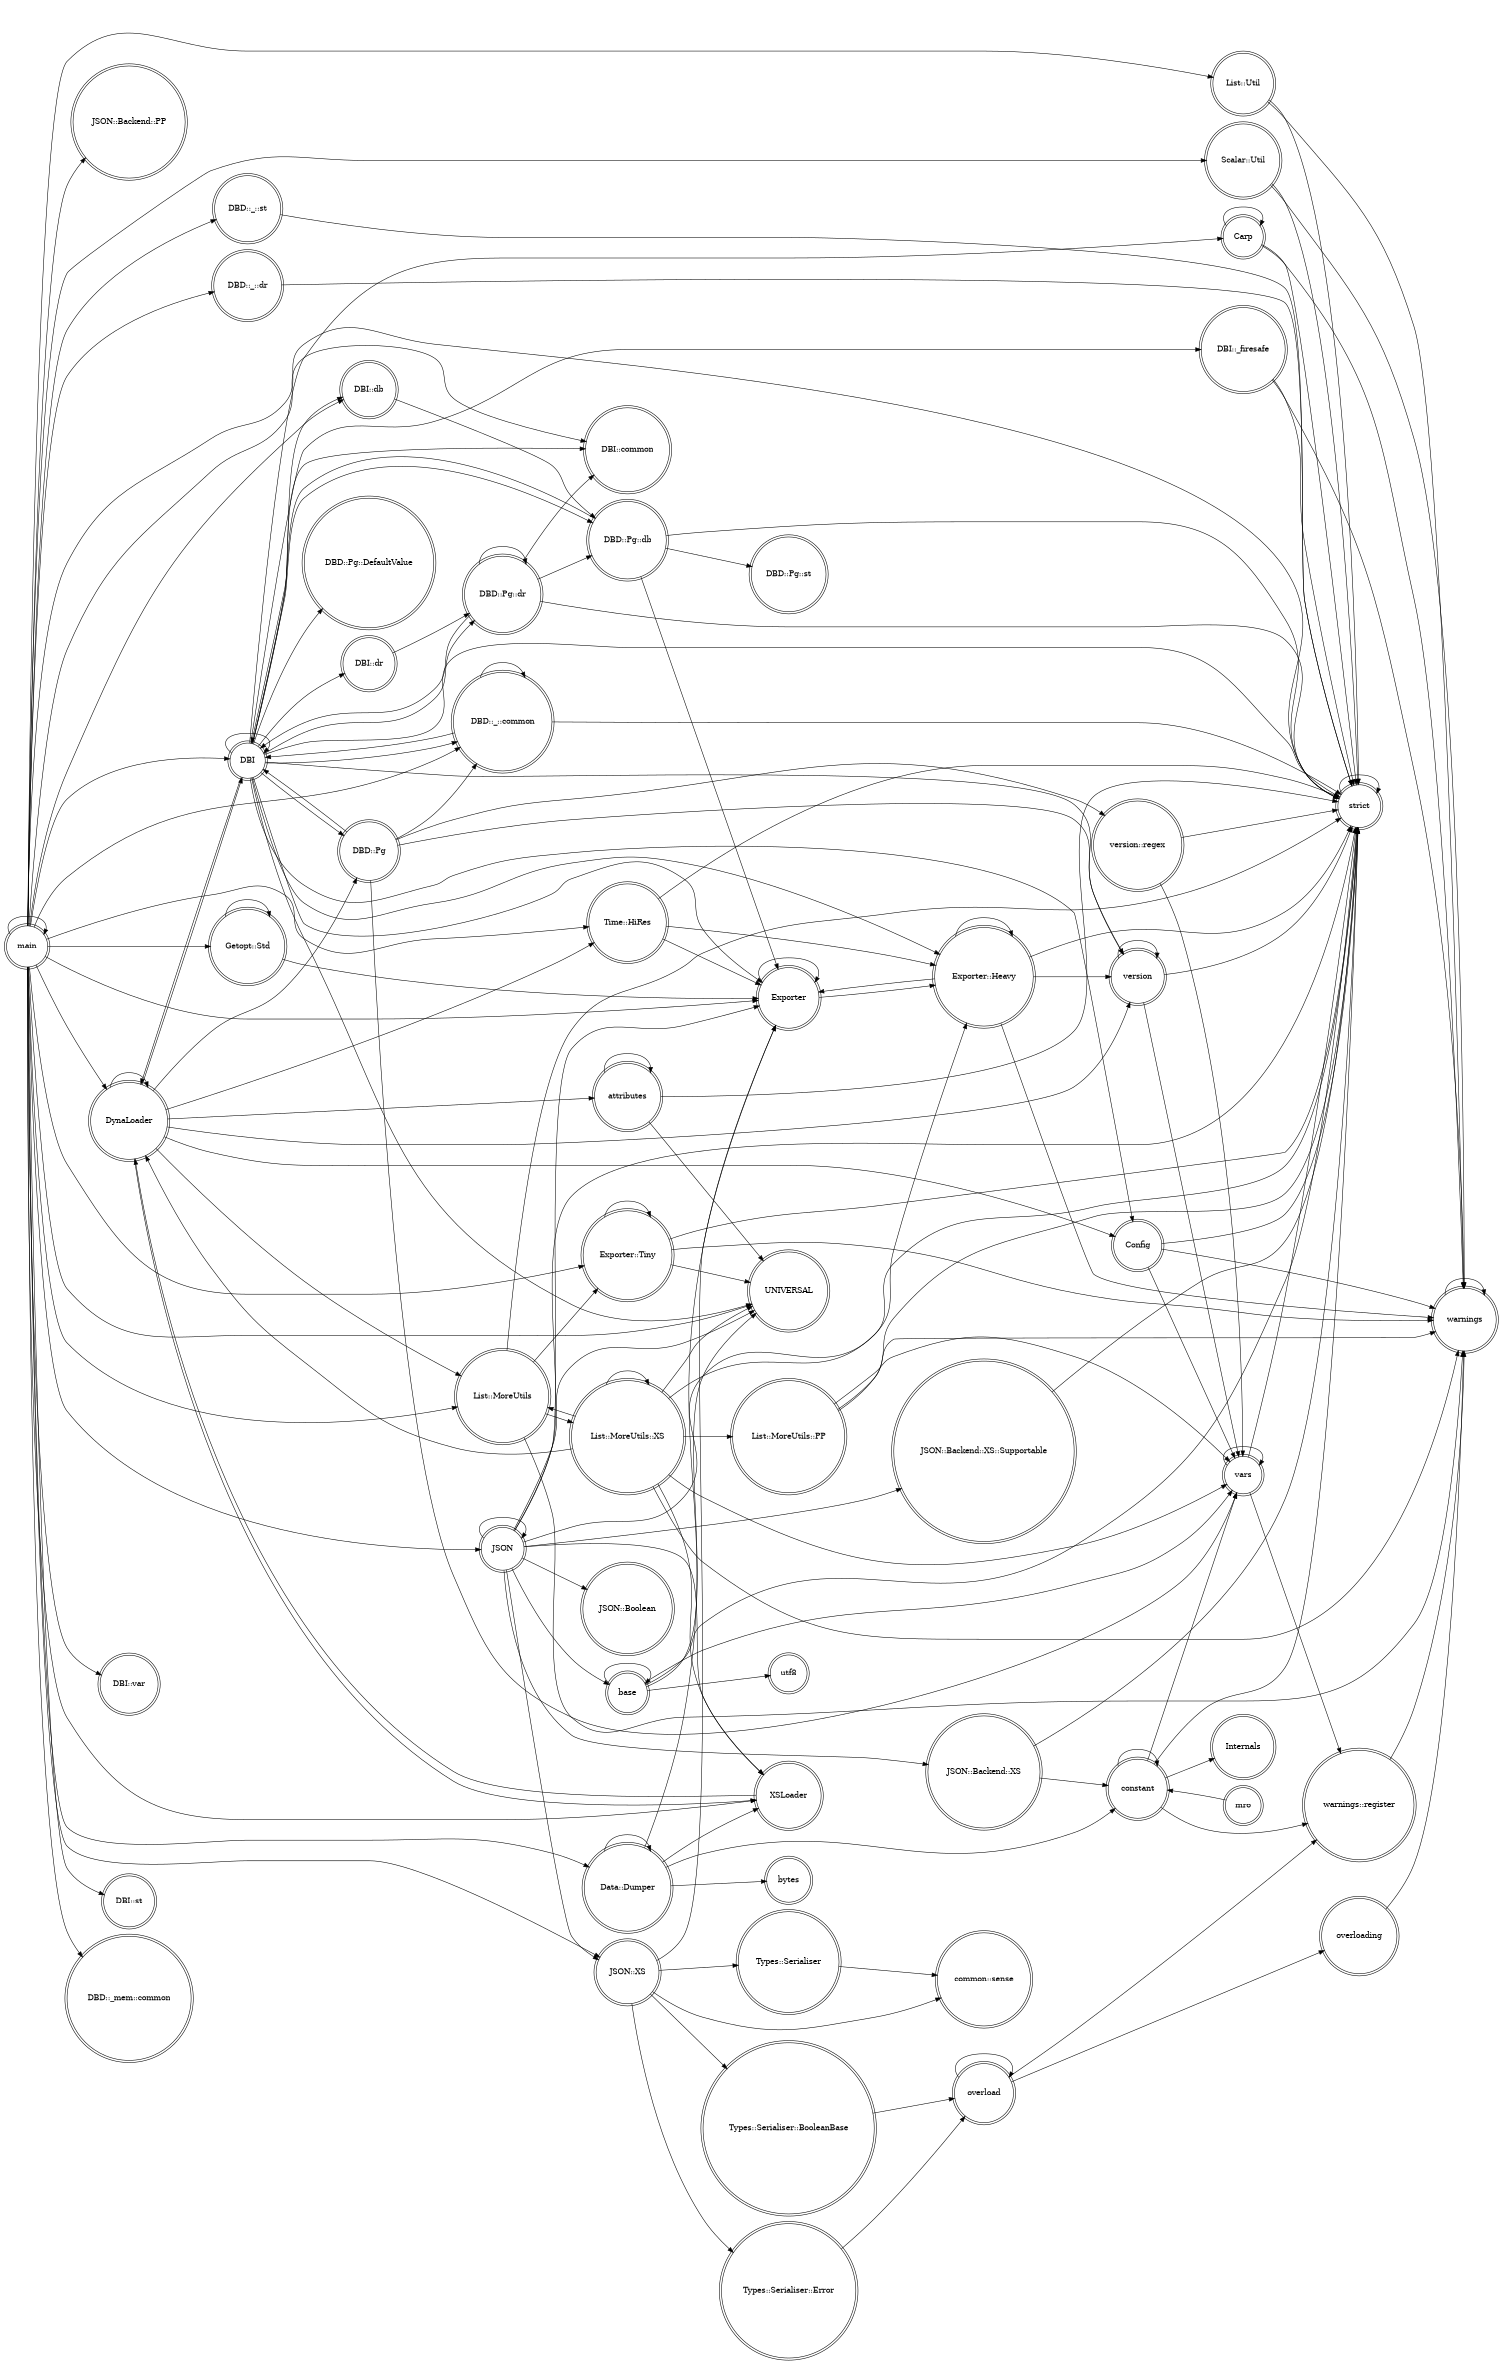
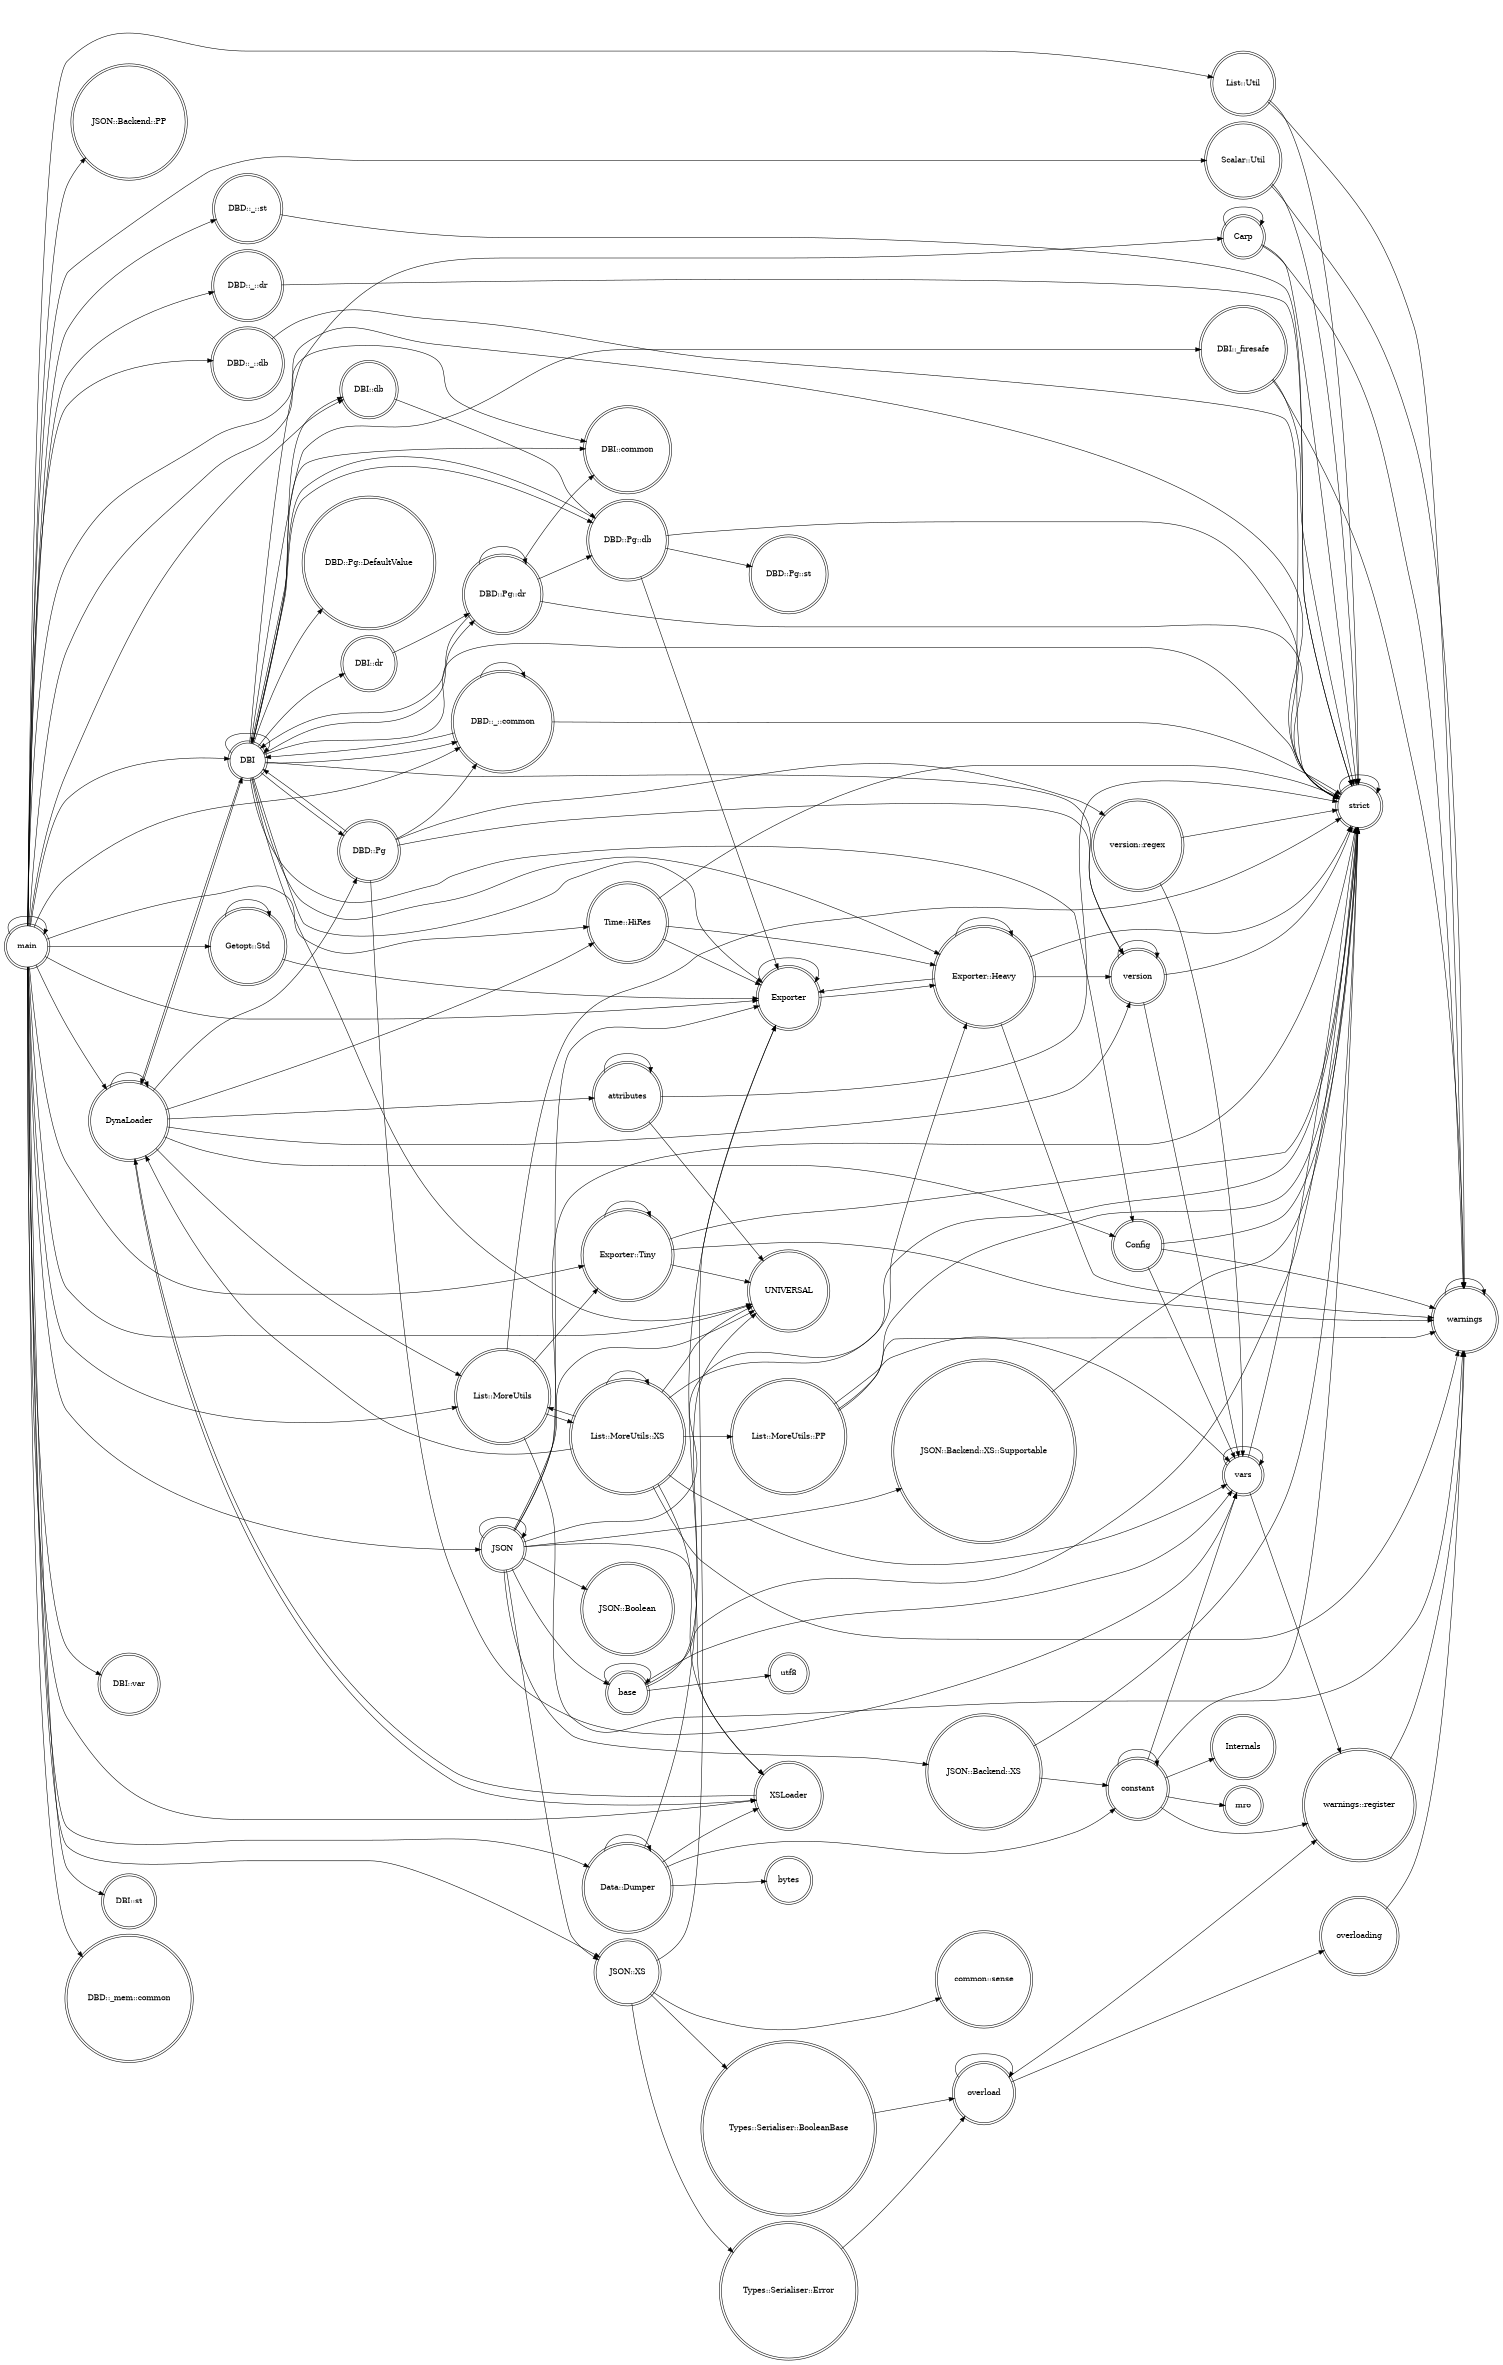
none -> (248, 364)
(1199, 1795) -> (1193, 1801)
(789, 1962) -> none
